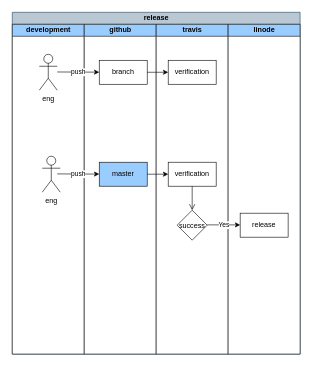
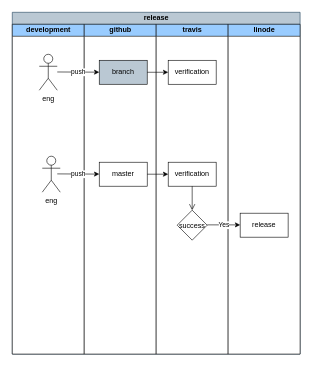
(123, 72) -> (123, 72)
(123, 174) -> (123, 174)
